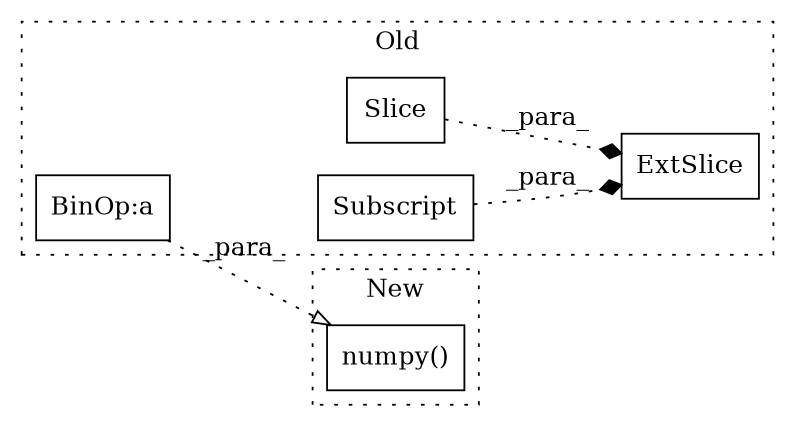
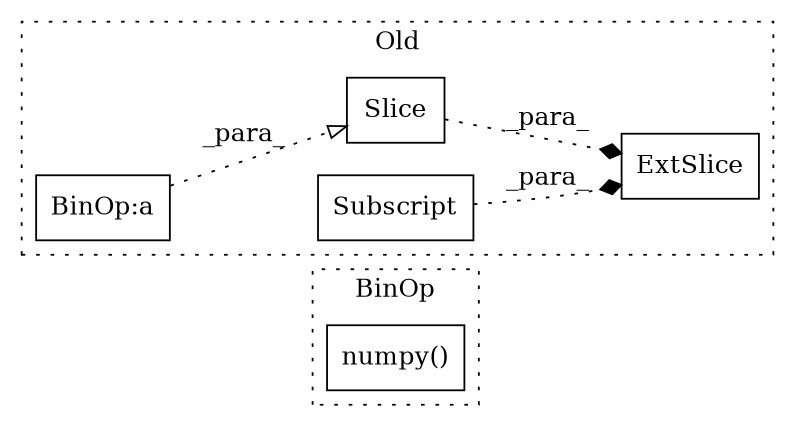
(241, 278) -> (250, 159)
(396, 290) -> (396, 290)
